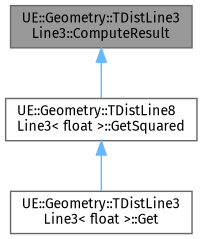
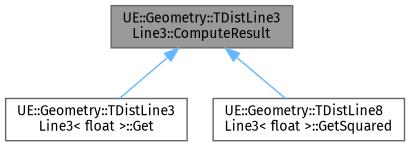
(101, 173) -> (144, 78)
